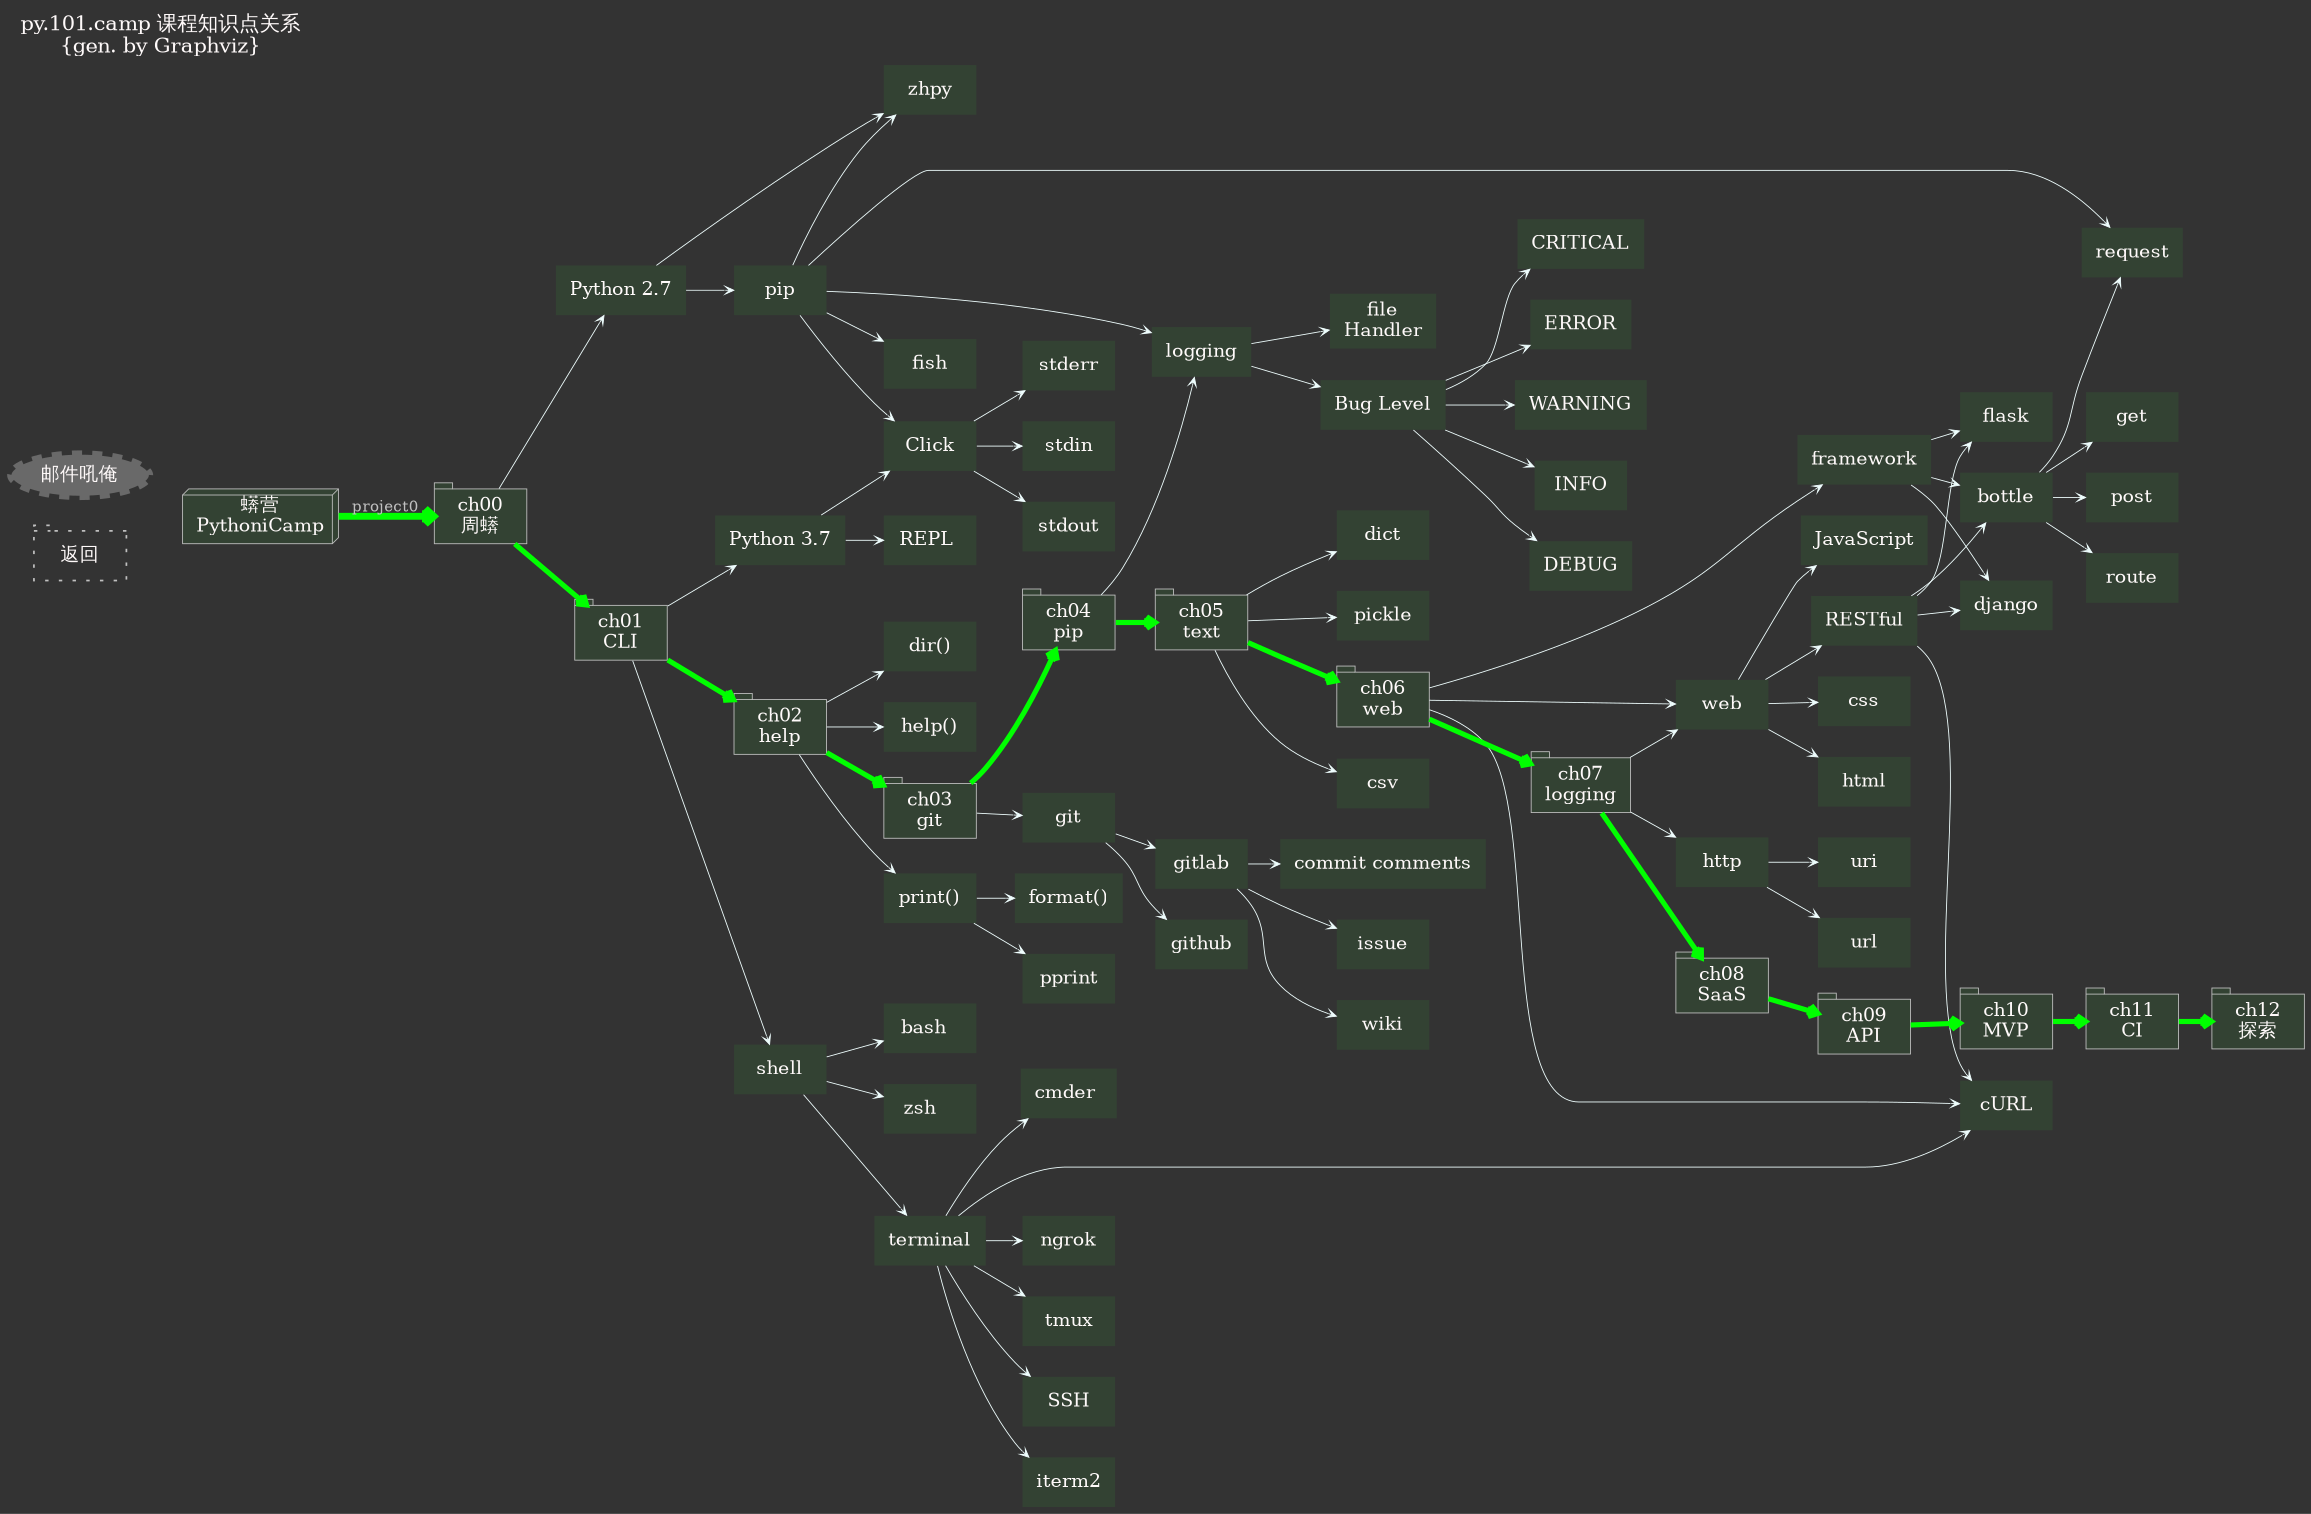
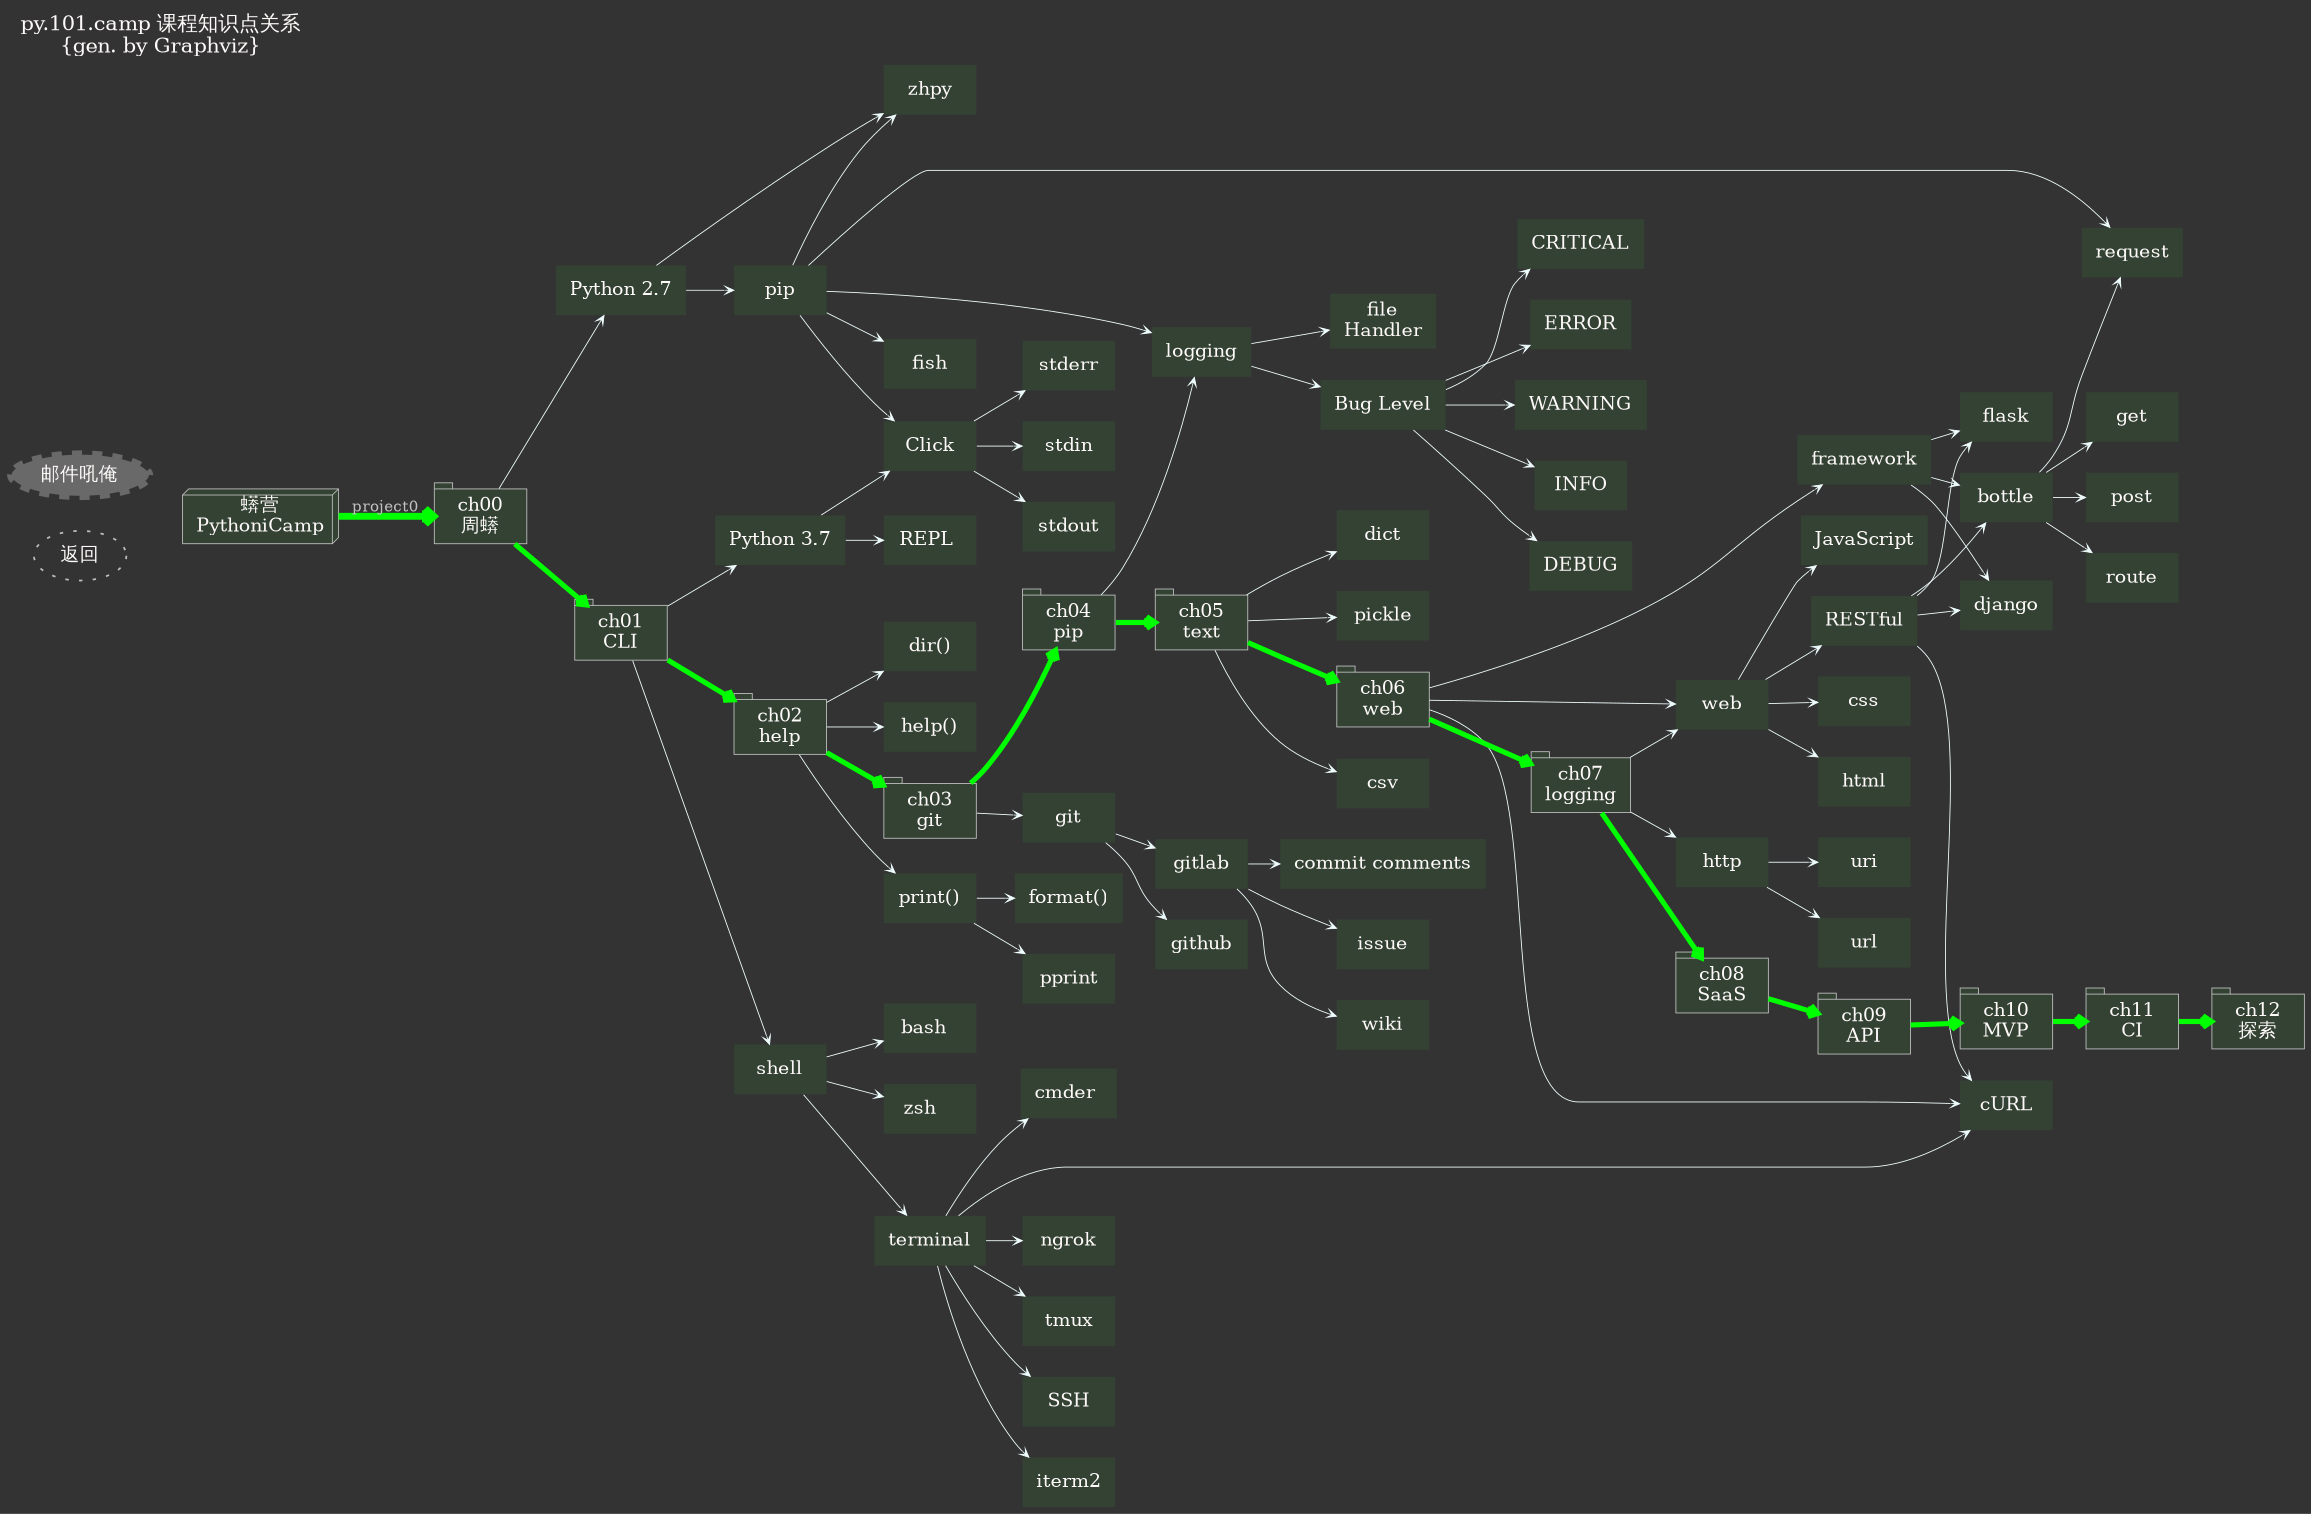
(80, 556) -> (80, 556)
